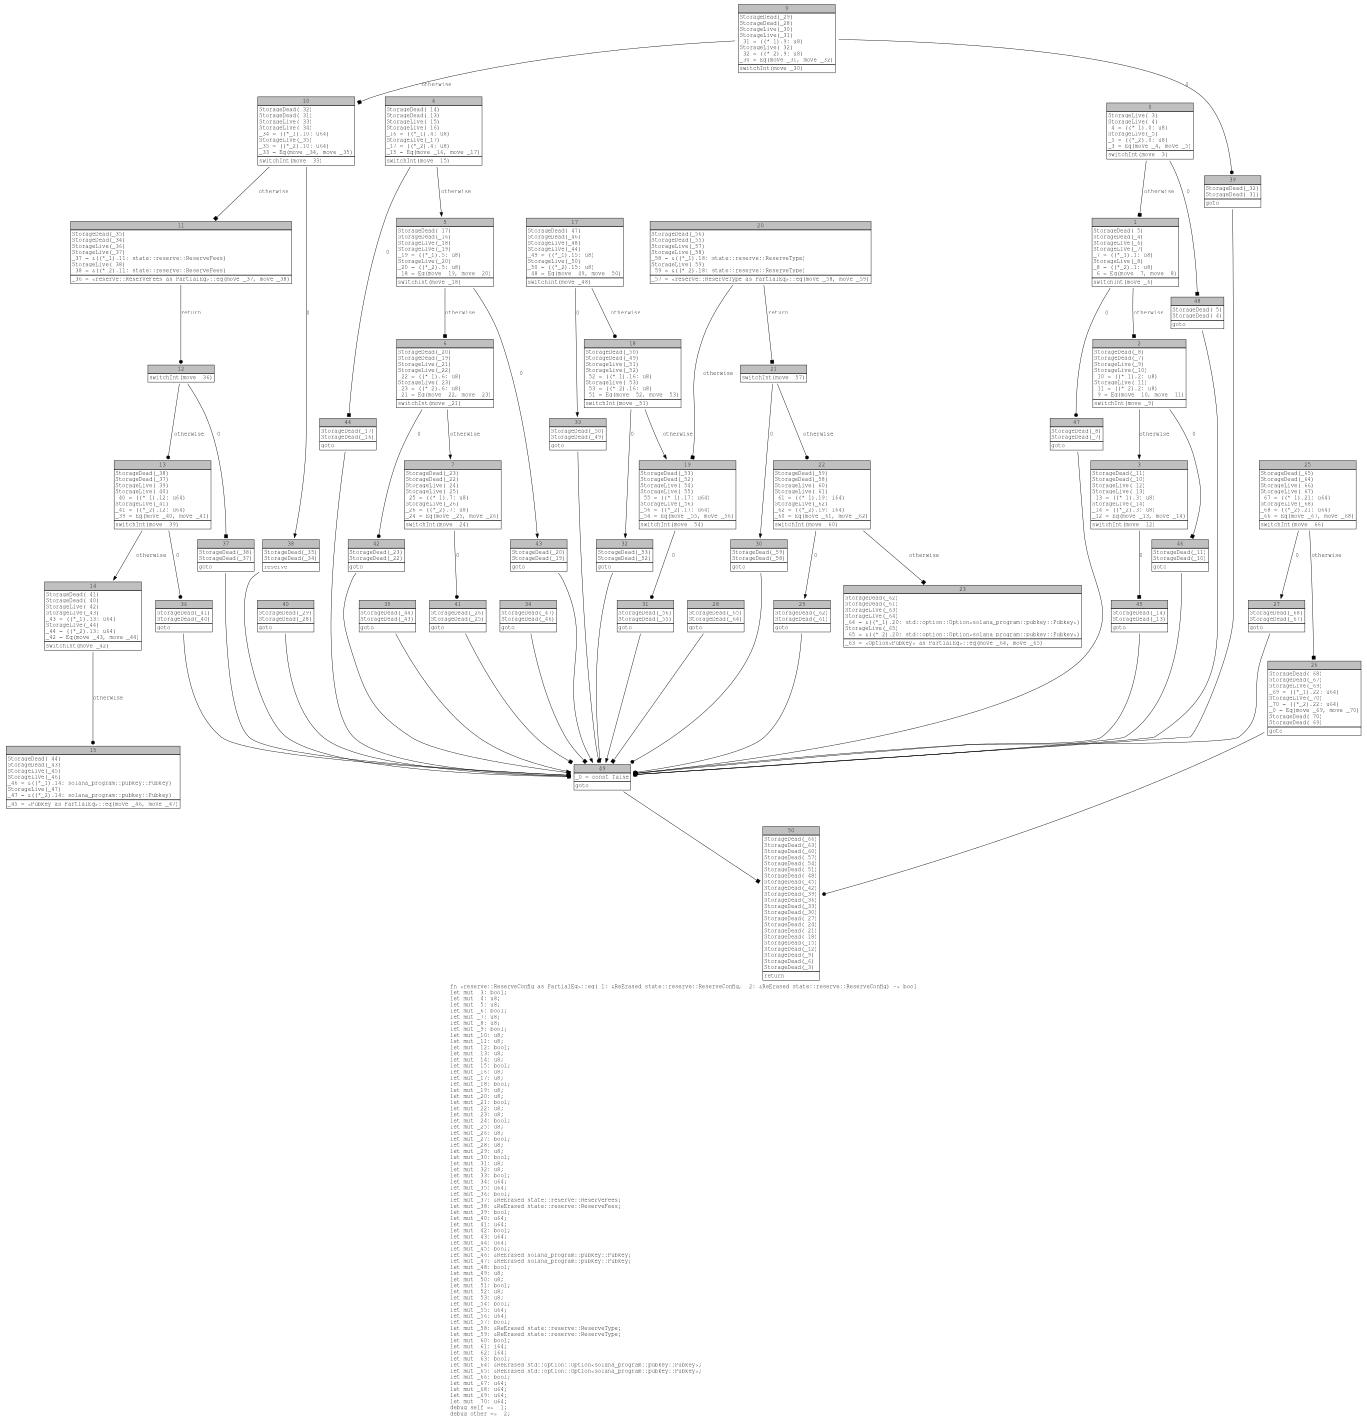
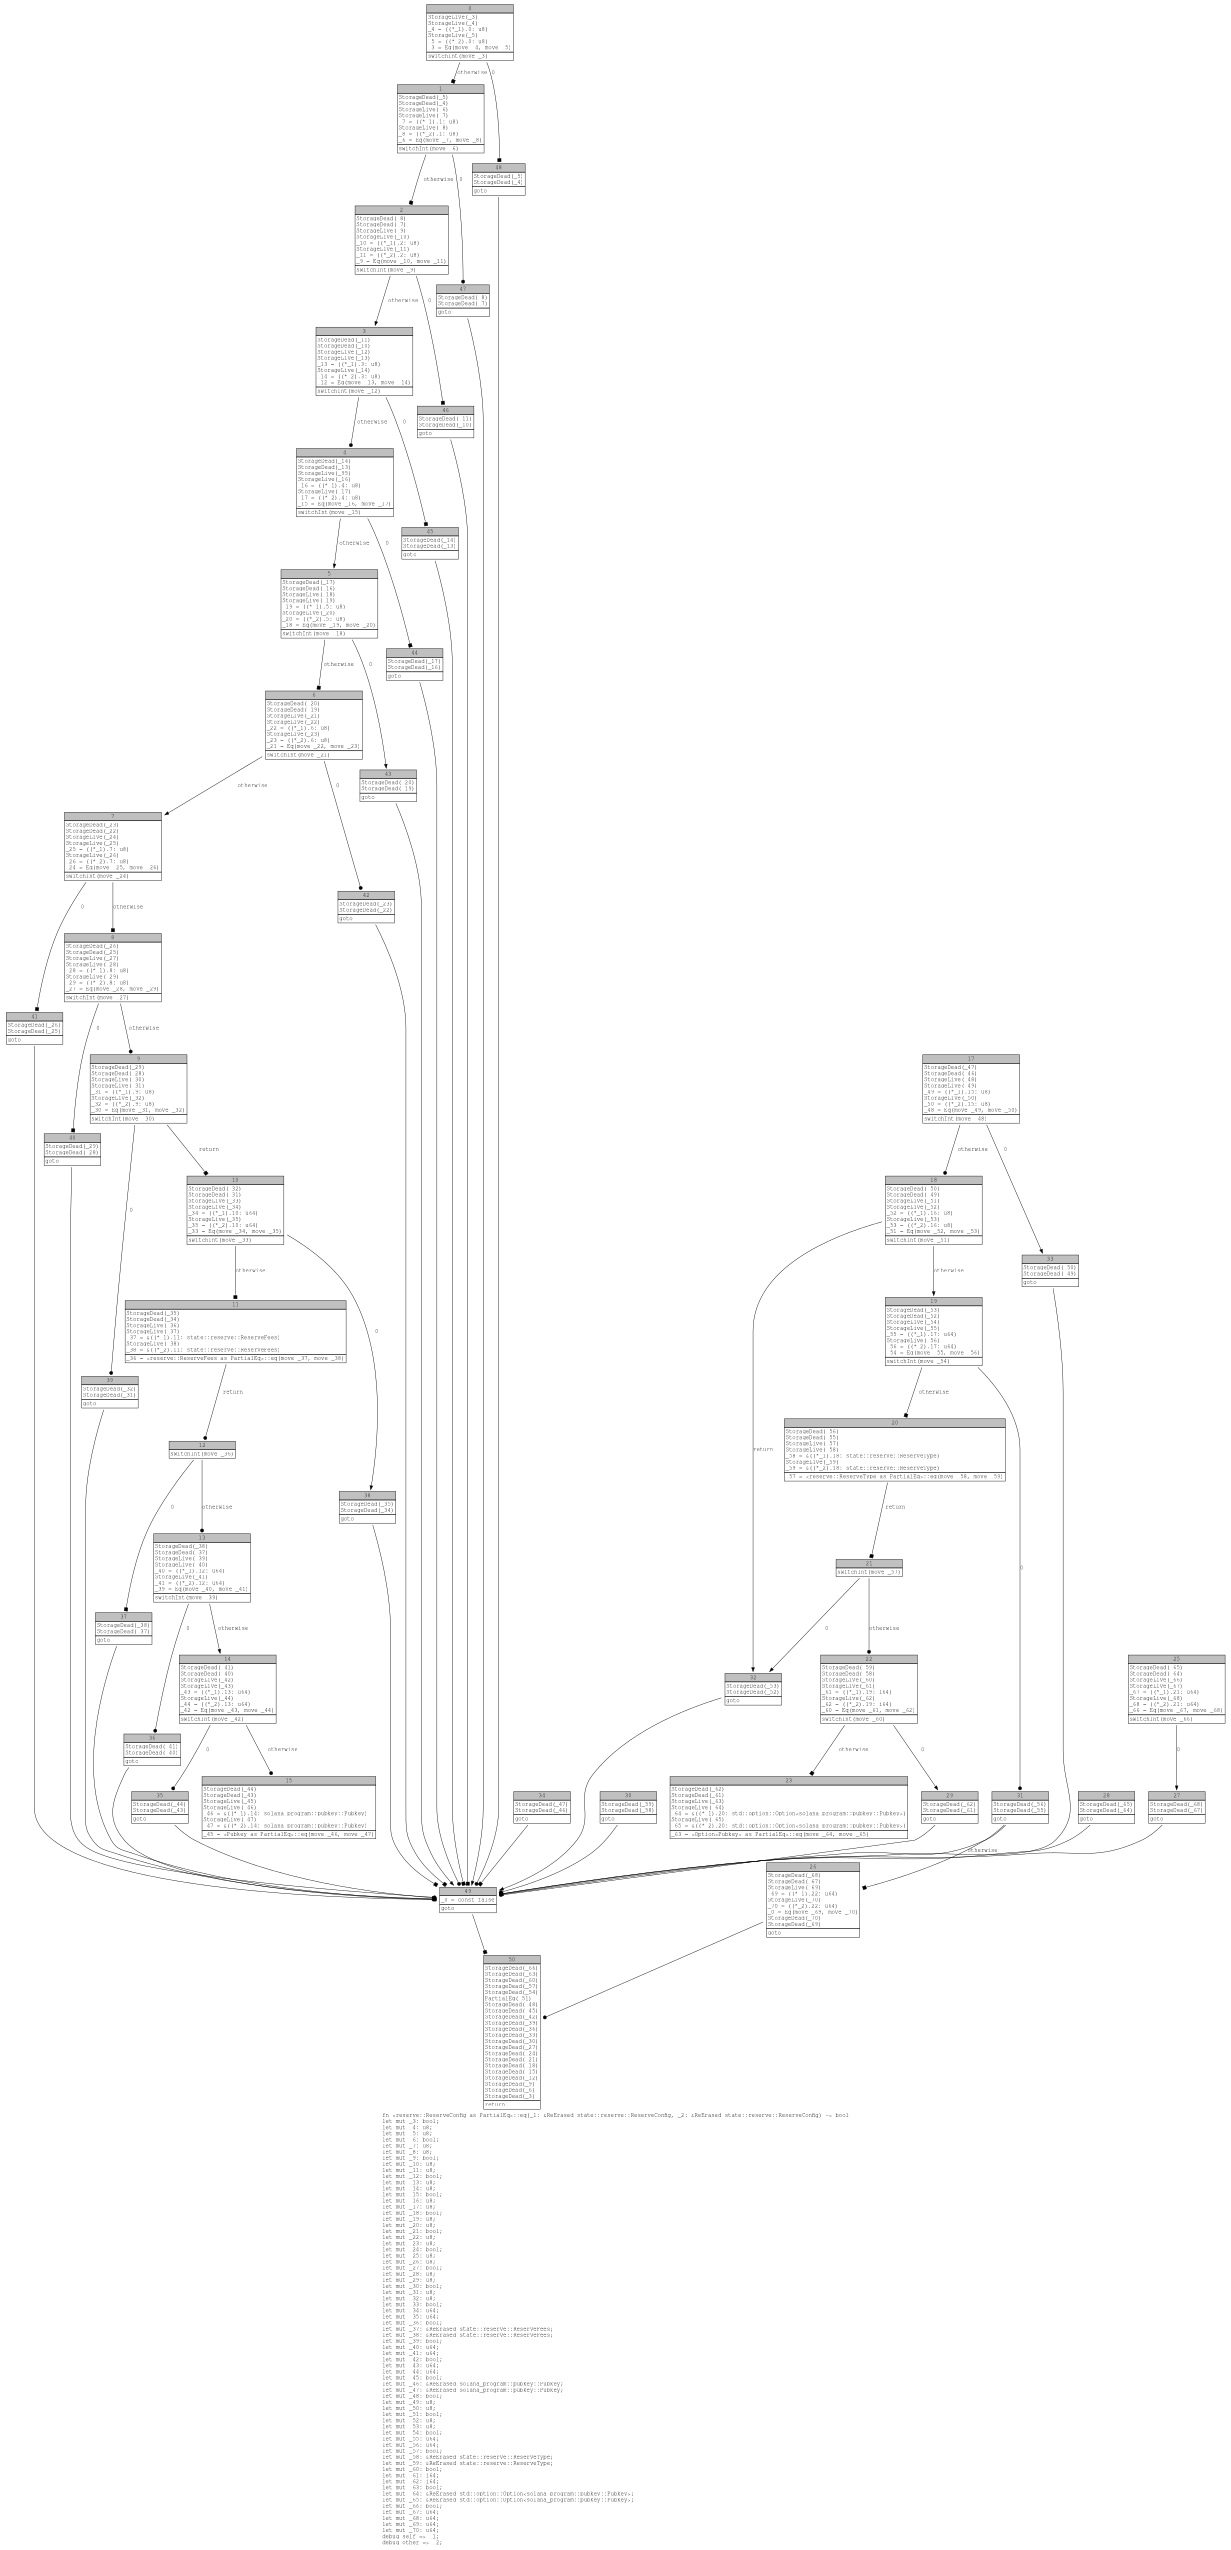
(437, 85) -> (209, 1150)
(413, 122) -> (325, 473)
(555, 249) -> (951, 1086)
(696, 366) -> (914, 1390)
none -> (355, 420)
(632, 434) -> (763, 1450)
(766, 459) -> (816, 1623)
(455, 563) -> (54, 941)
(276, 567) -> (347, 1519)
(1312, 593) -> (939, 1863)
(791, 870) -> (508, 1999)
none -> (113, 968)
none -> (193, 1757)
